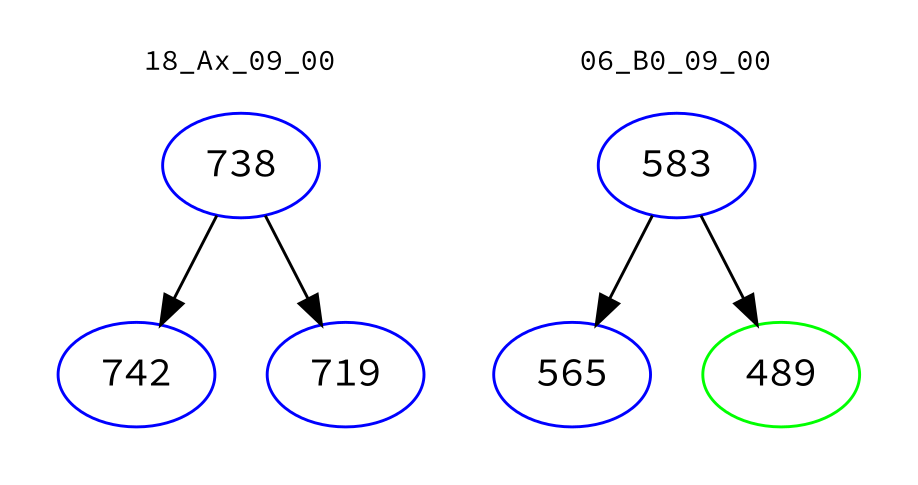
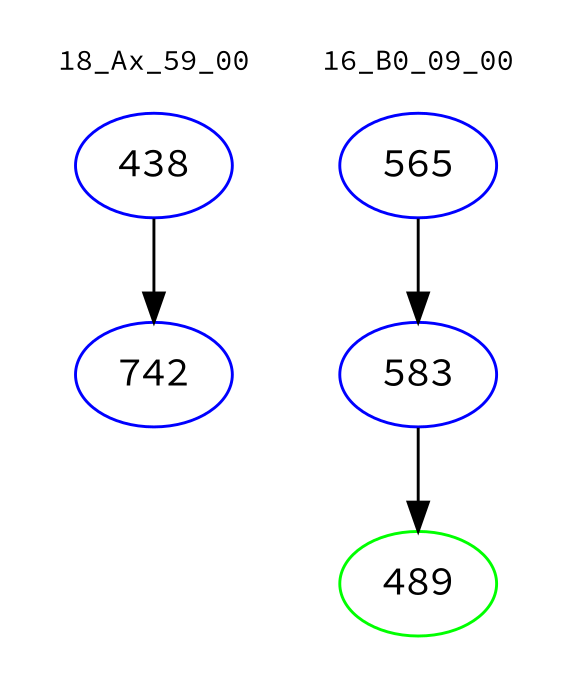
(241, 62) -> (155, 62)
(677, 62) -> (420, 62)
(241, 166) -> (154, 166)
(631, 257) -> (418, 256)
(346, 375) -> none
